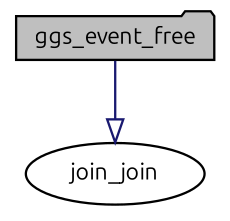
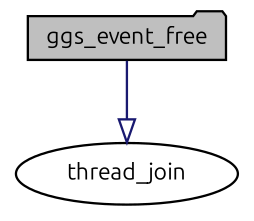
(115, 174) -> (127, 174)
